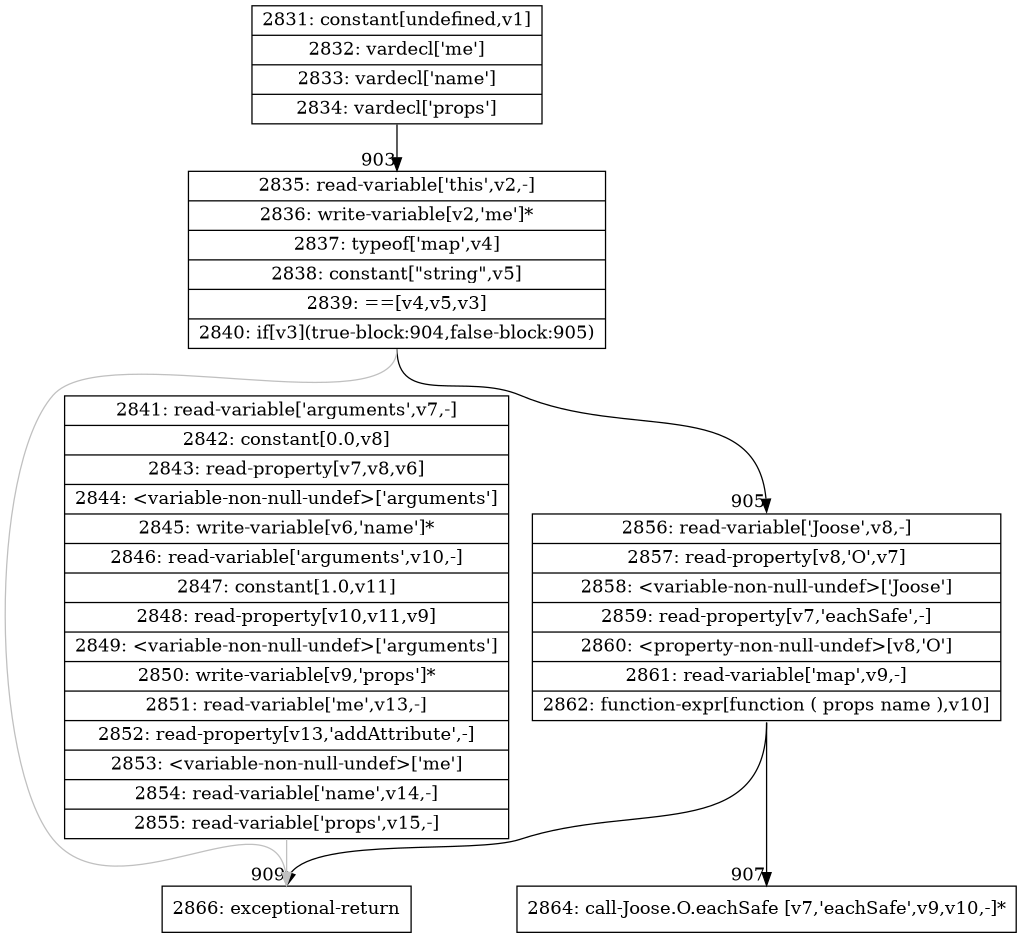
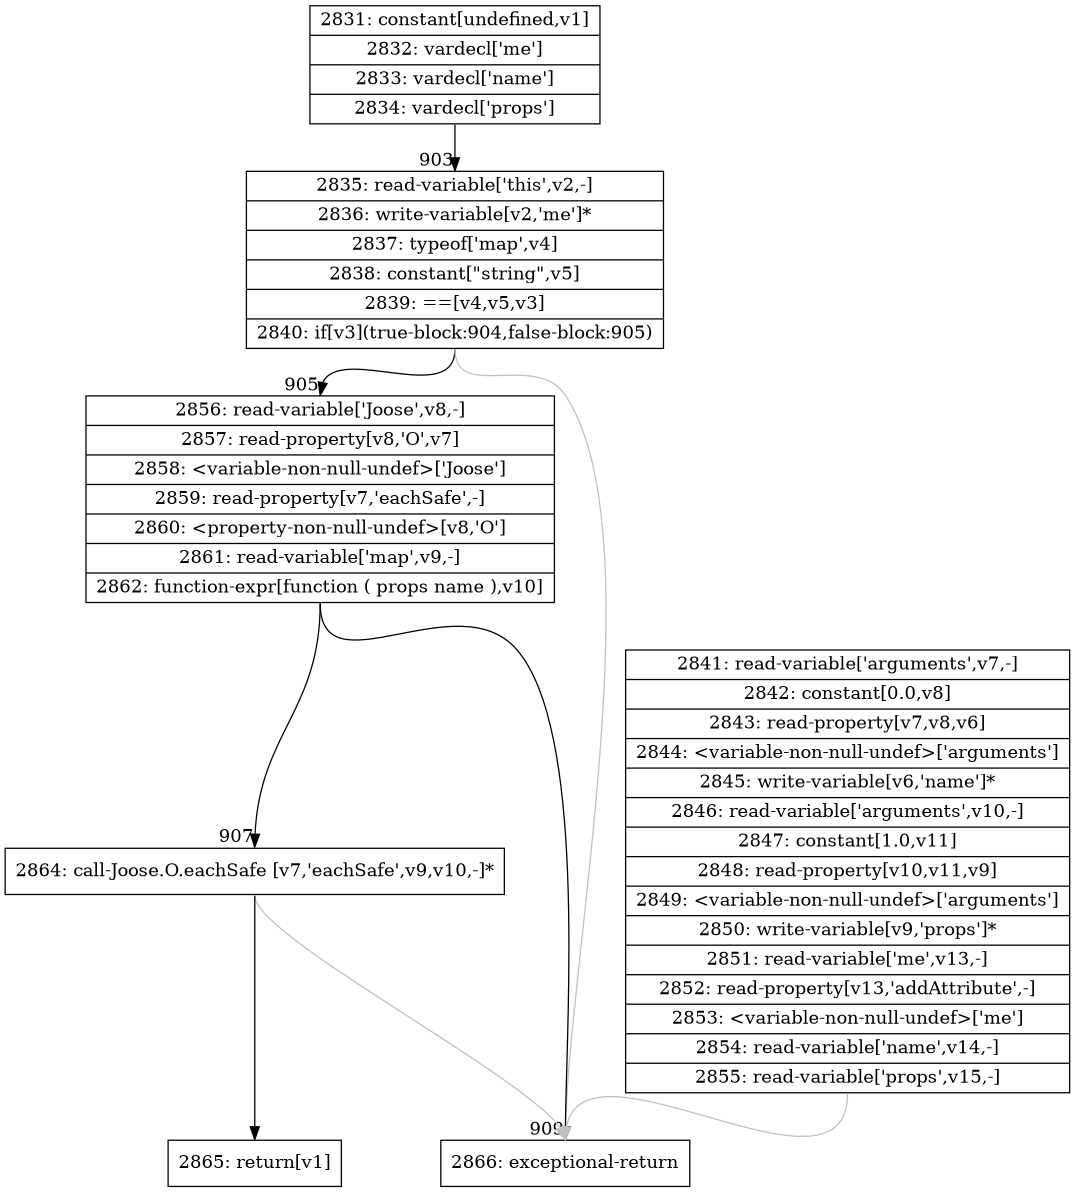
none -> (405, 1014)
none -> (255, 1163)
